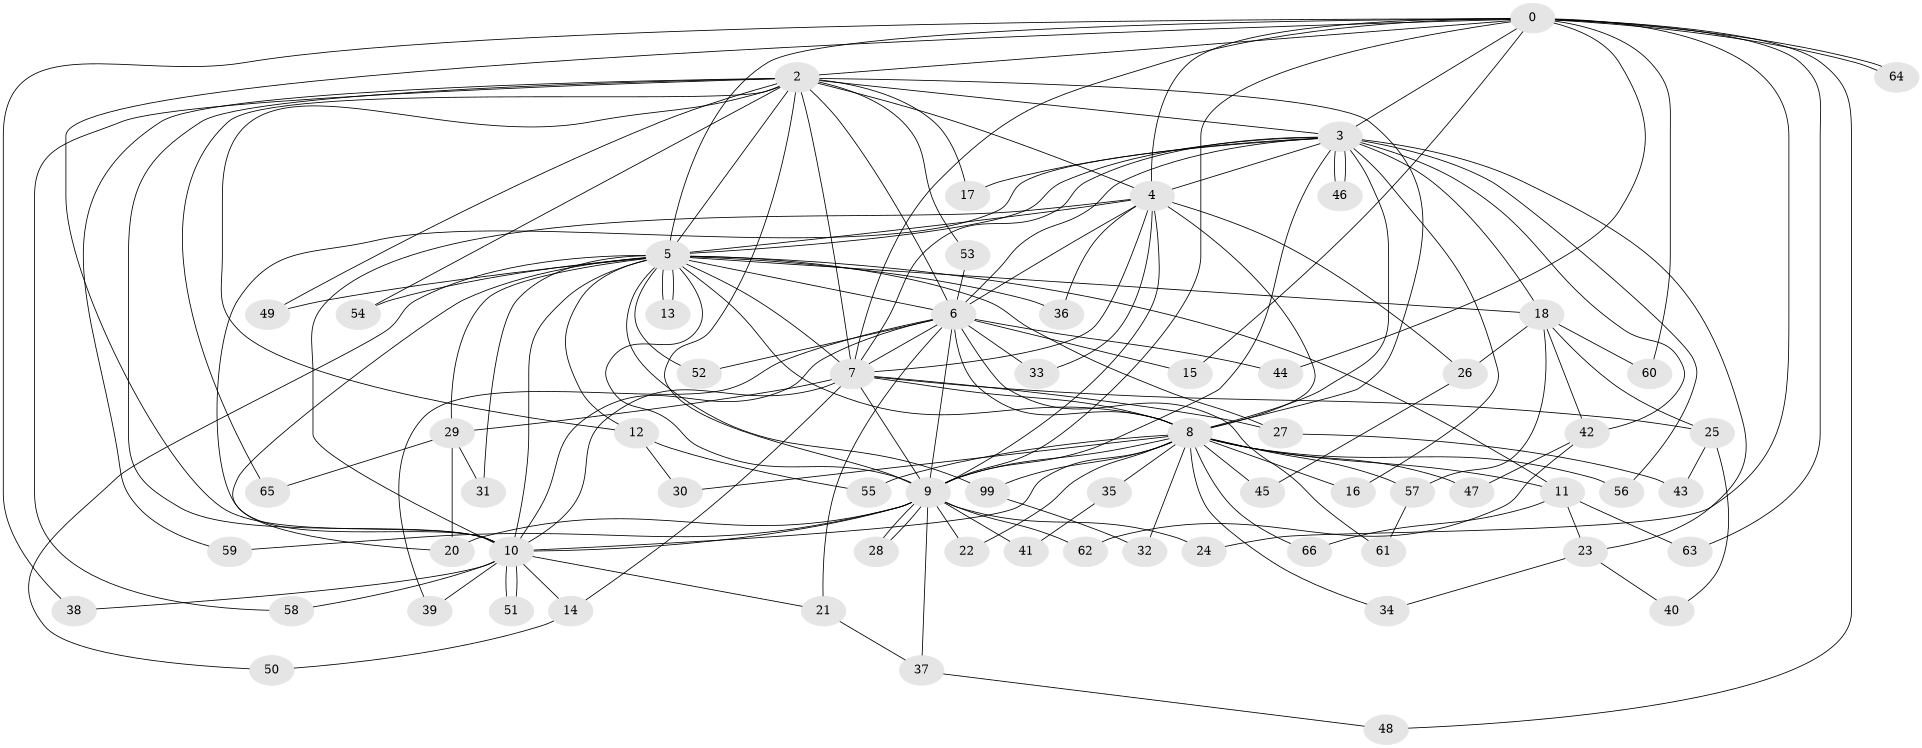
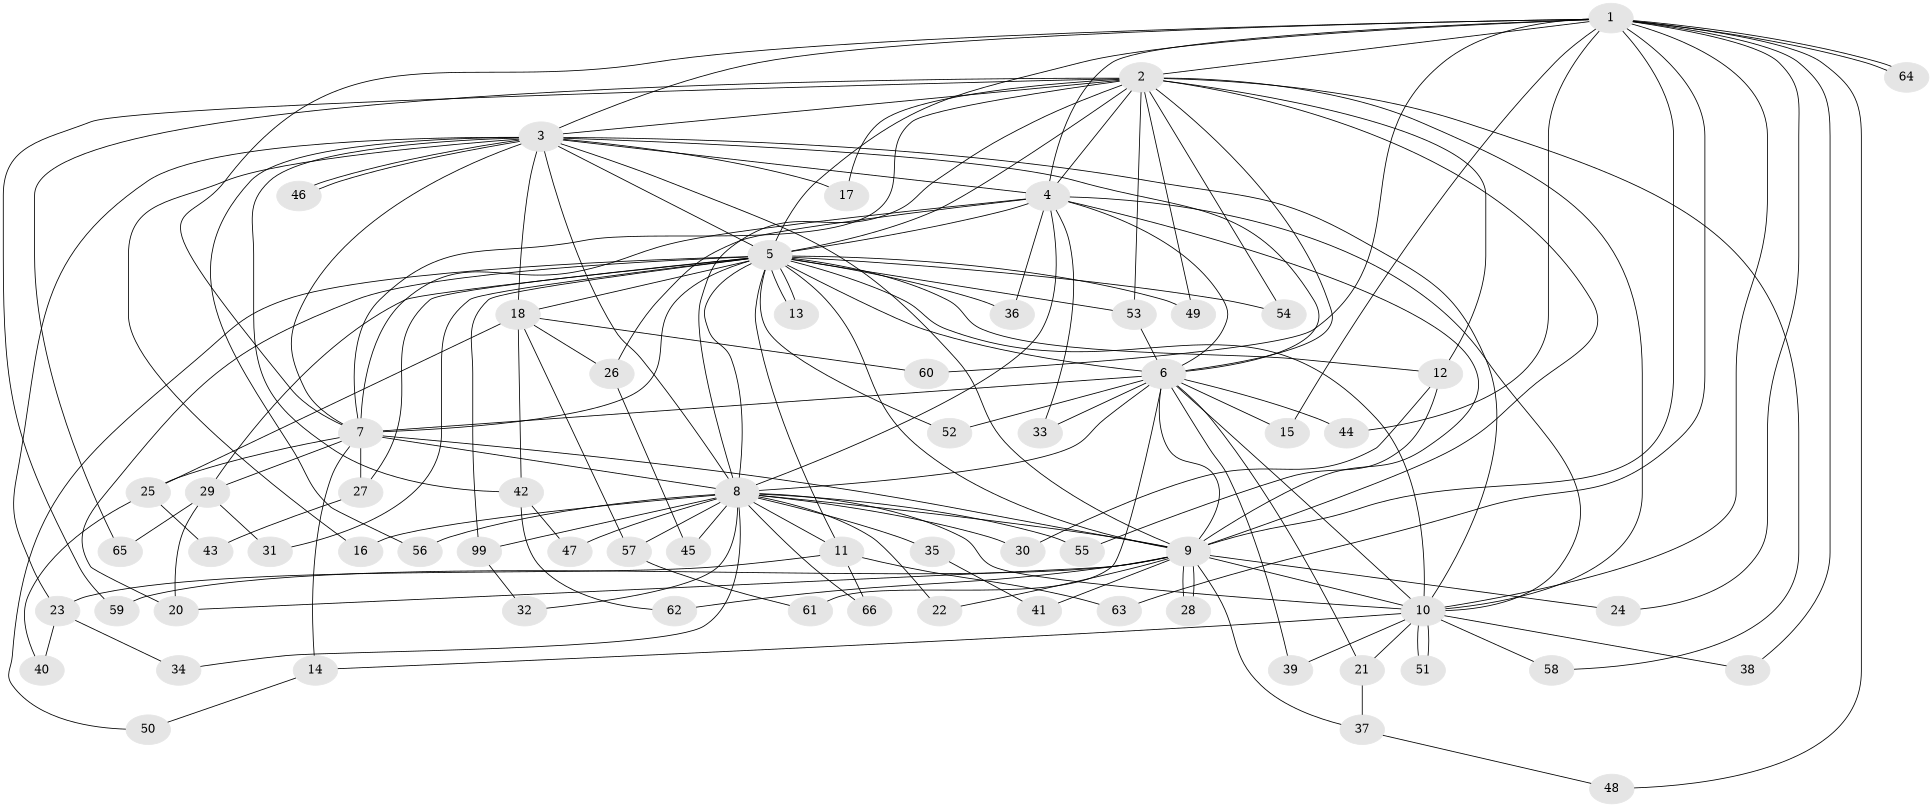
(1533, 18) -> (1611, 18)
none -> (952, 285)
(591, 440) -> none
